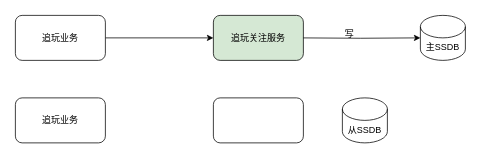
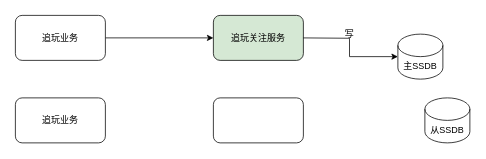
(443, 38) -> (420, 57)
(365, 120) -> (447, 120)
